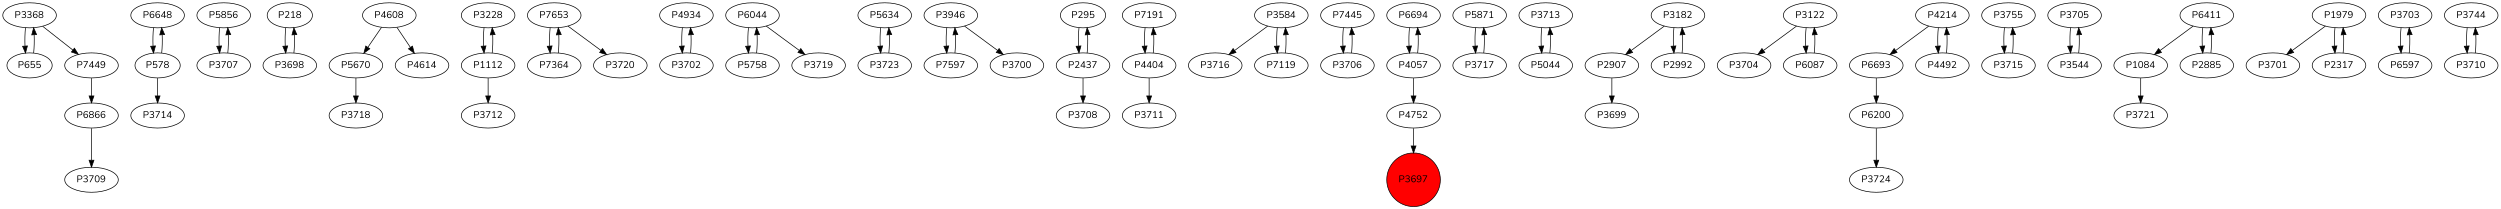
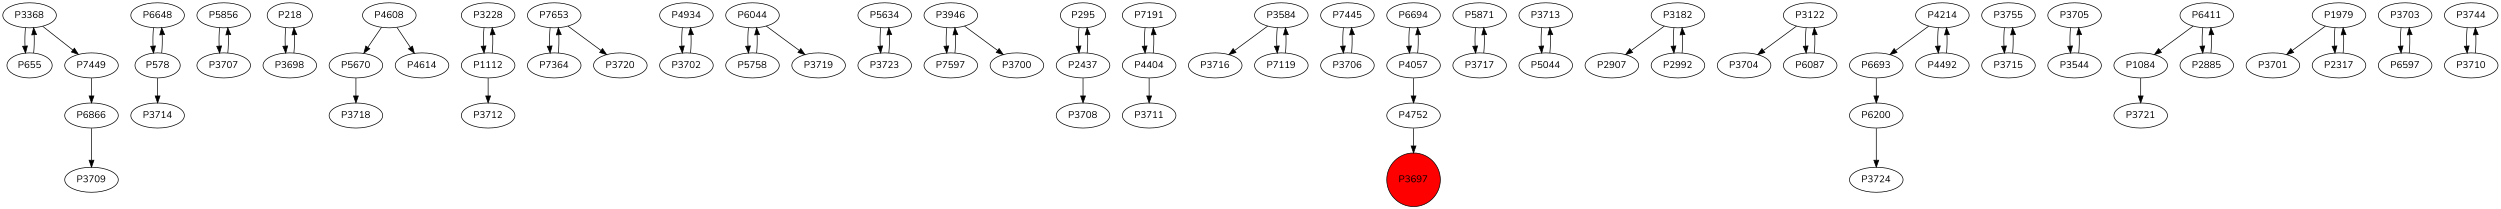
(1612, 116) -> none
